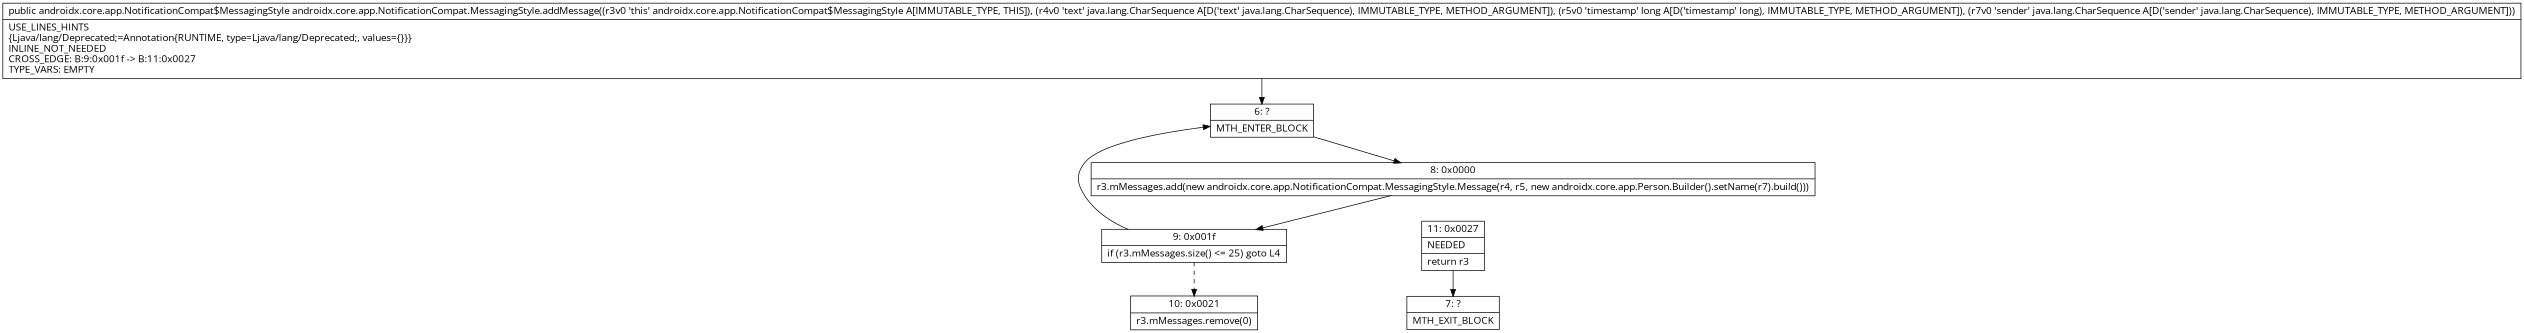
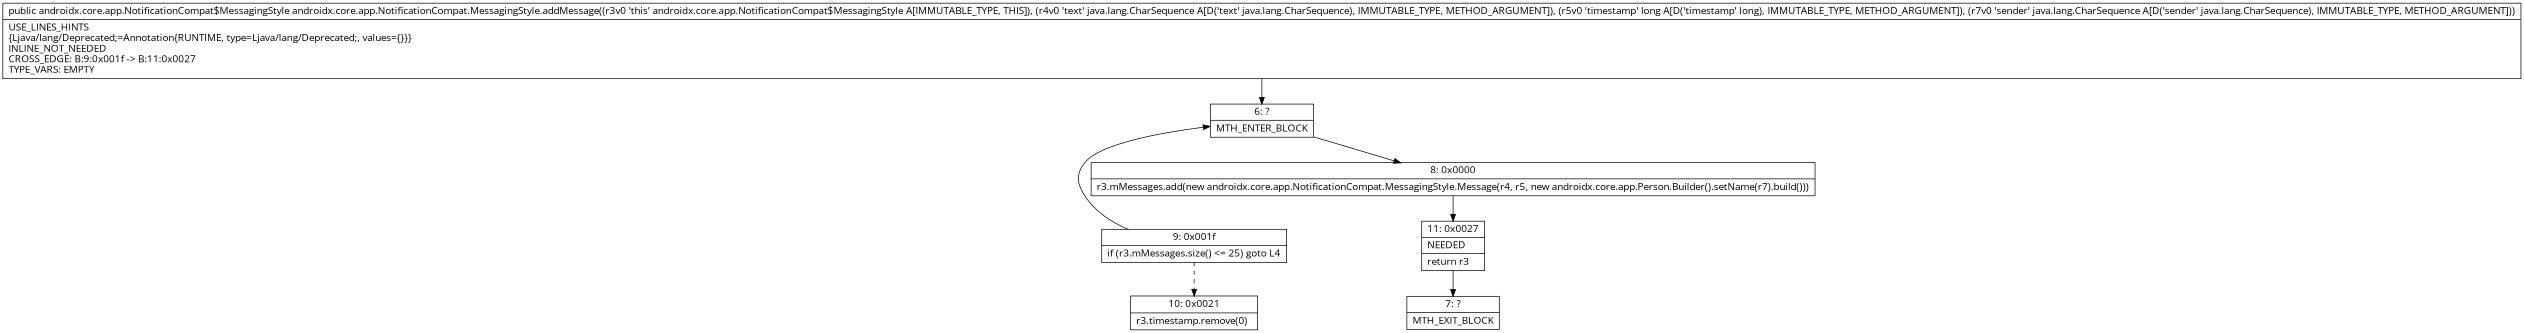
(1327, 212) -> (1453, 205)
(1194, 321) -> (1192, 321)
